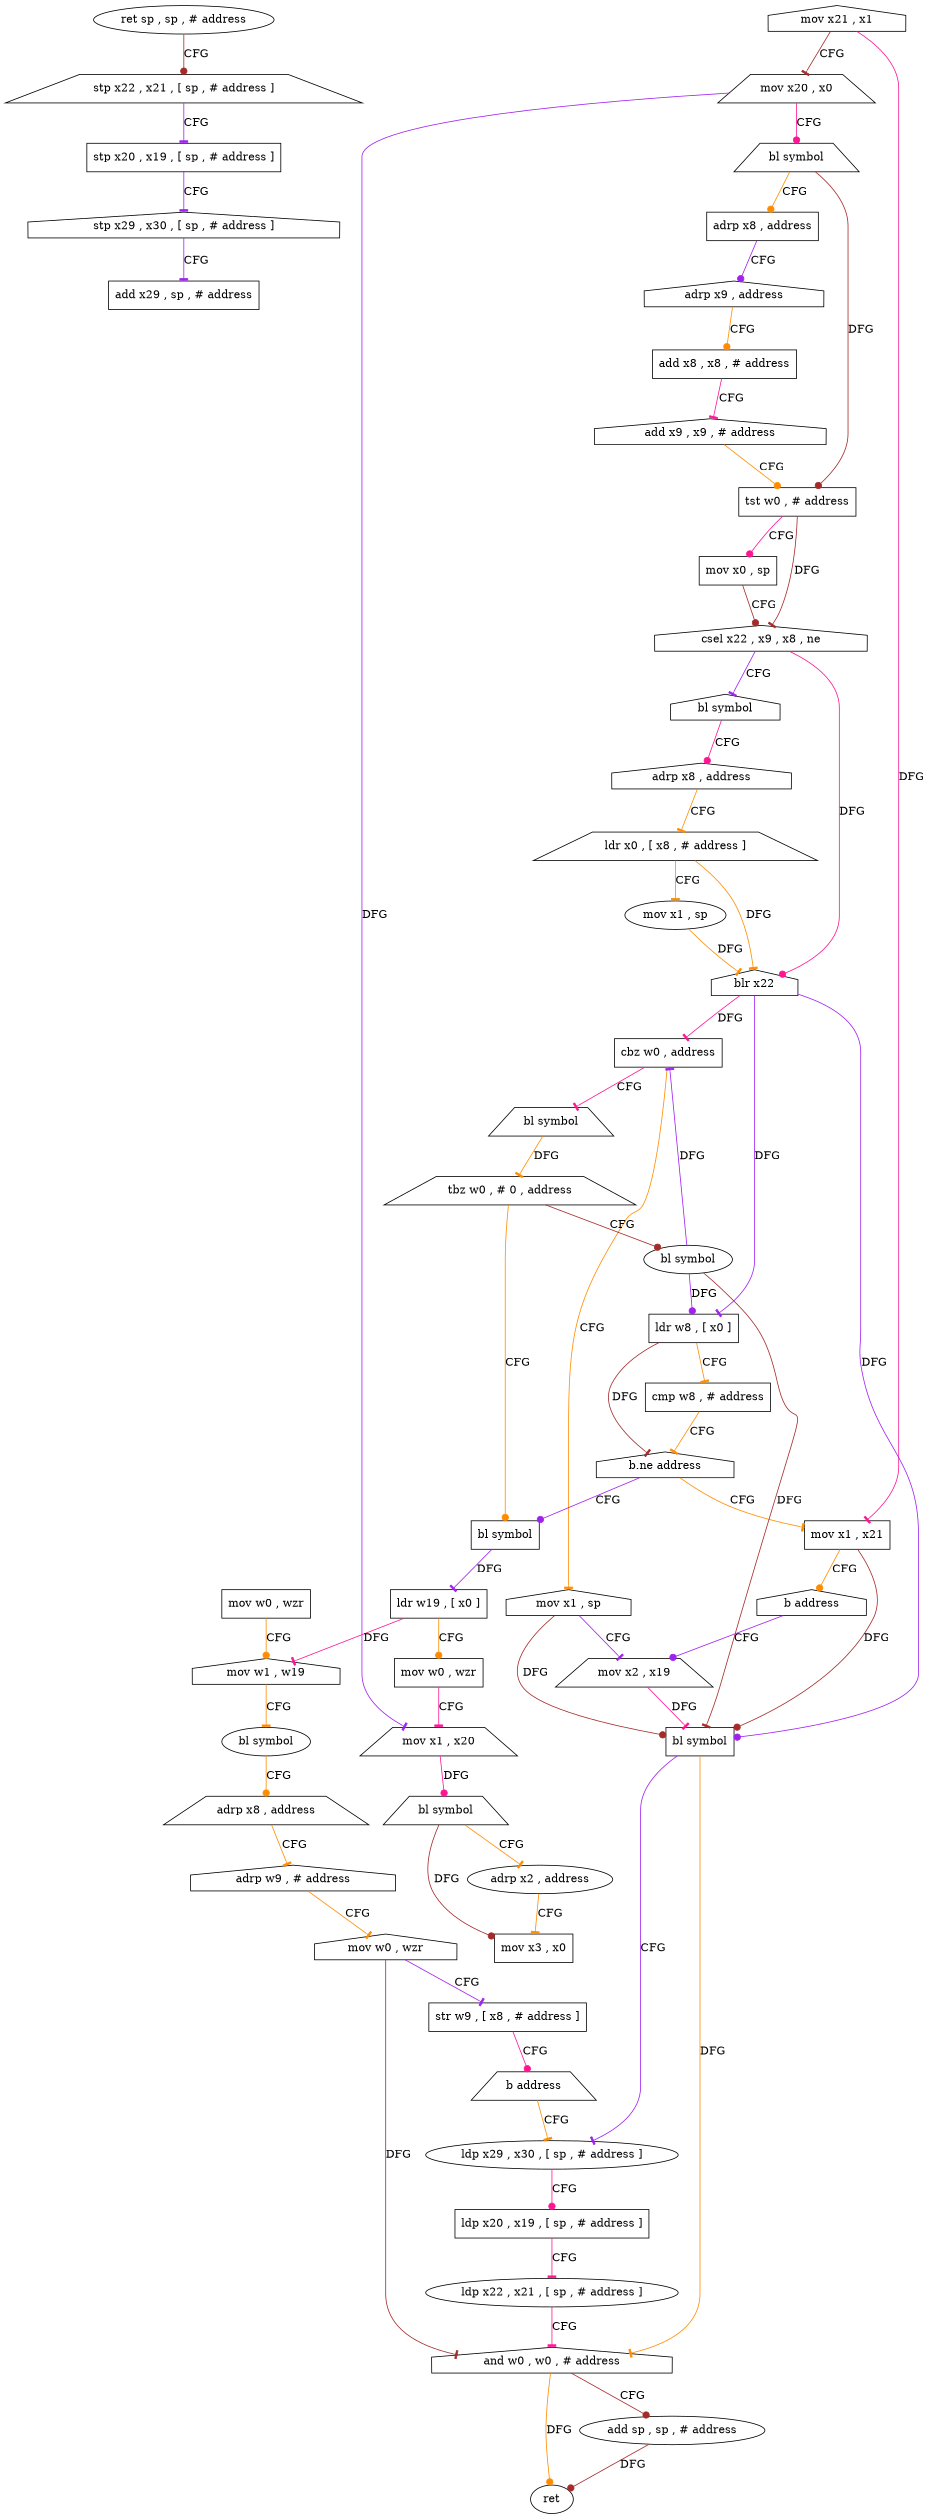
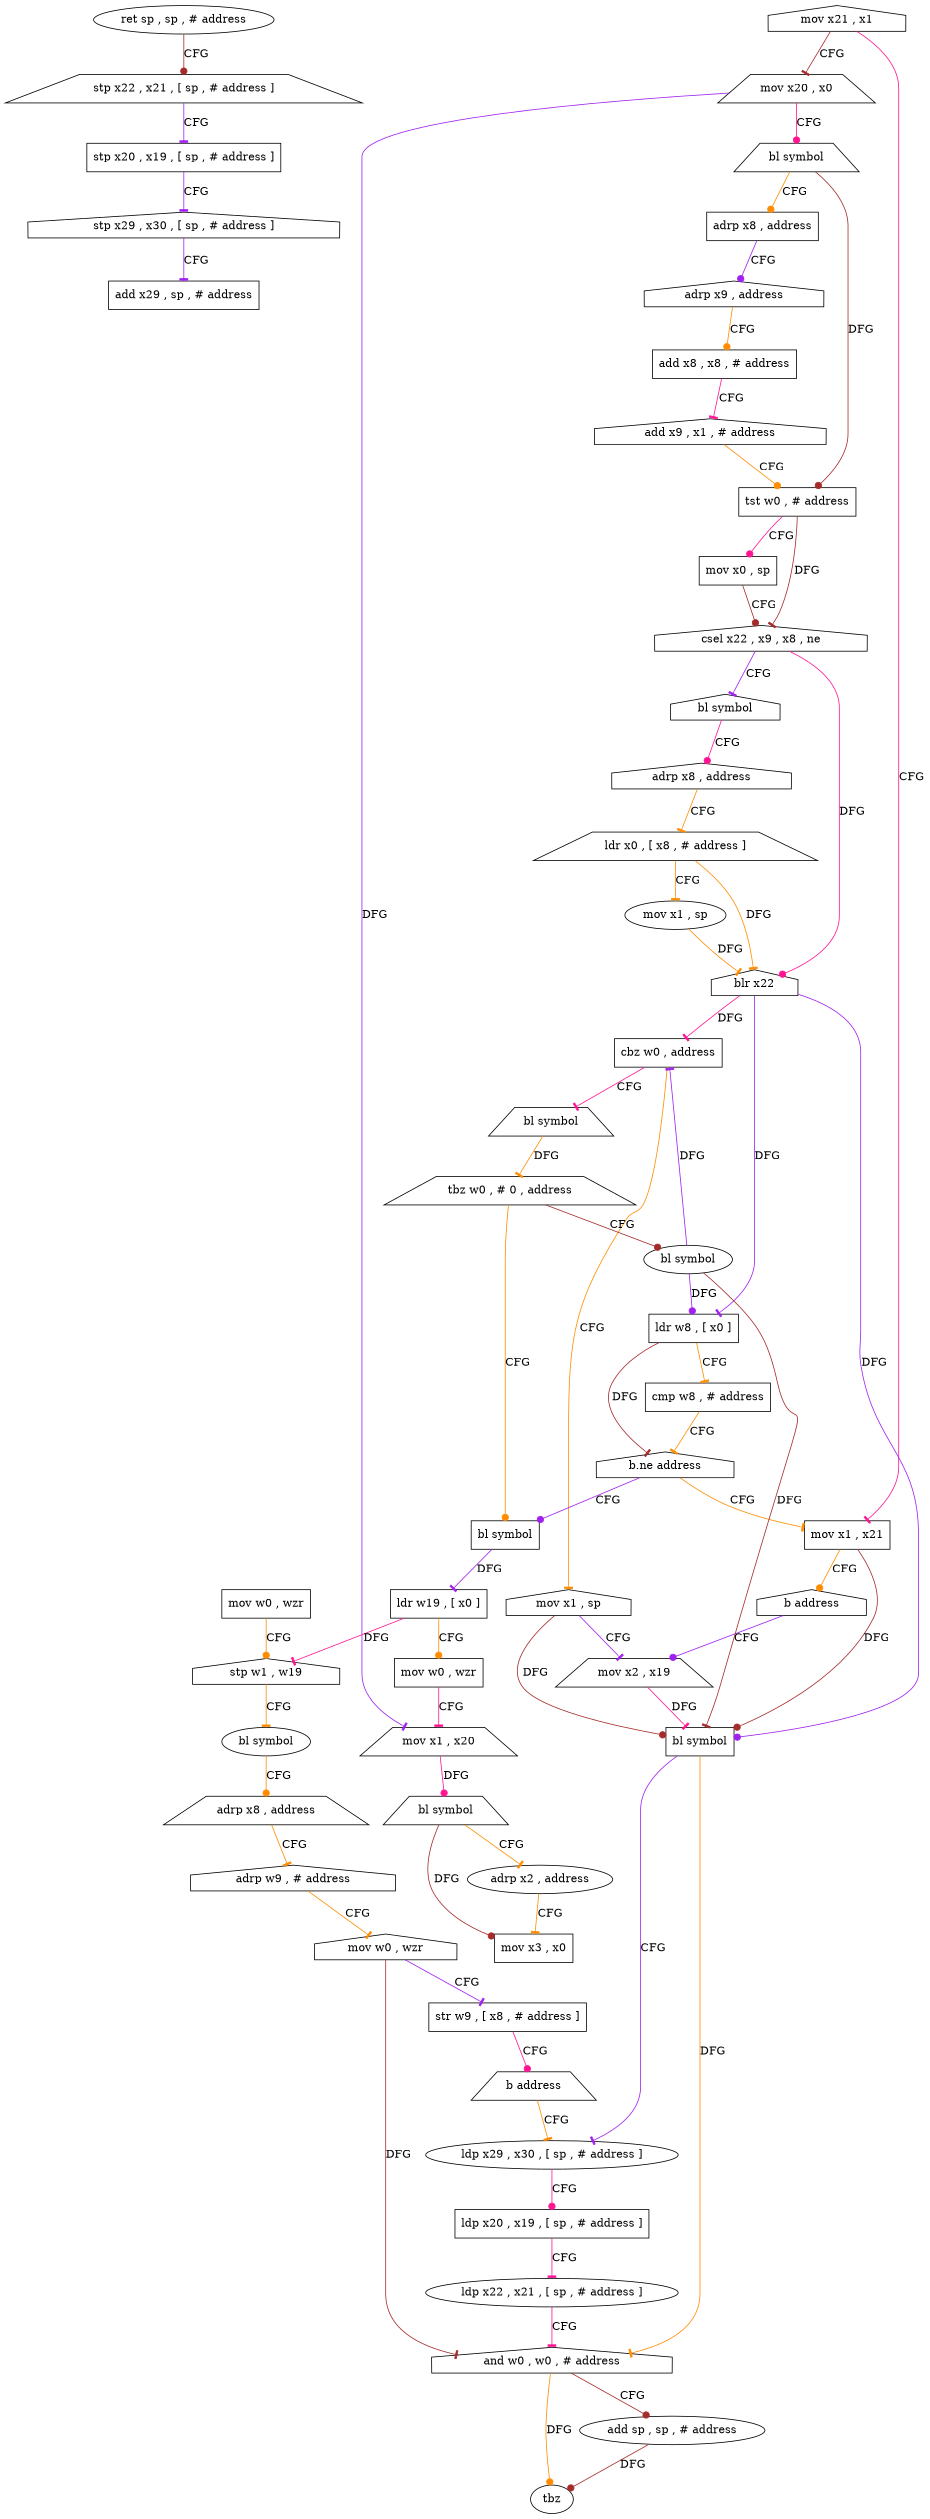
(710, 433) -> (710, 433)
(912, 777) -> (912, 777)
(266, 1673) -> (266, 1673)
(552, 2499) -> (552, 2499)
